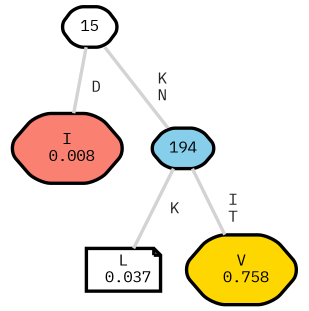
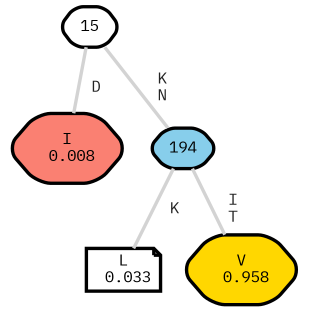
(123, 270) -> (123, 270)
(241, 270) -> (241, 270)
